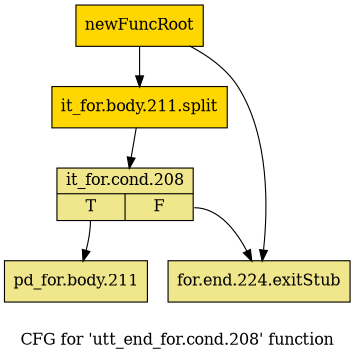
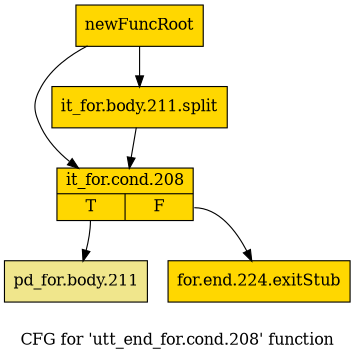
(258, 134) -> (36, 98)
(125, 194) -> (125, 194)
(259, 281) -> (259, 281)
